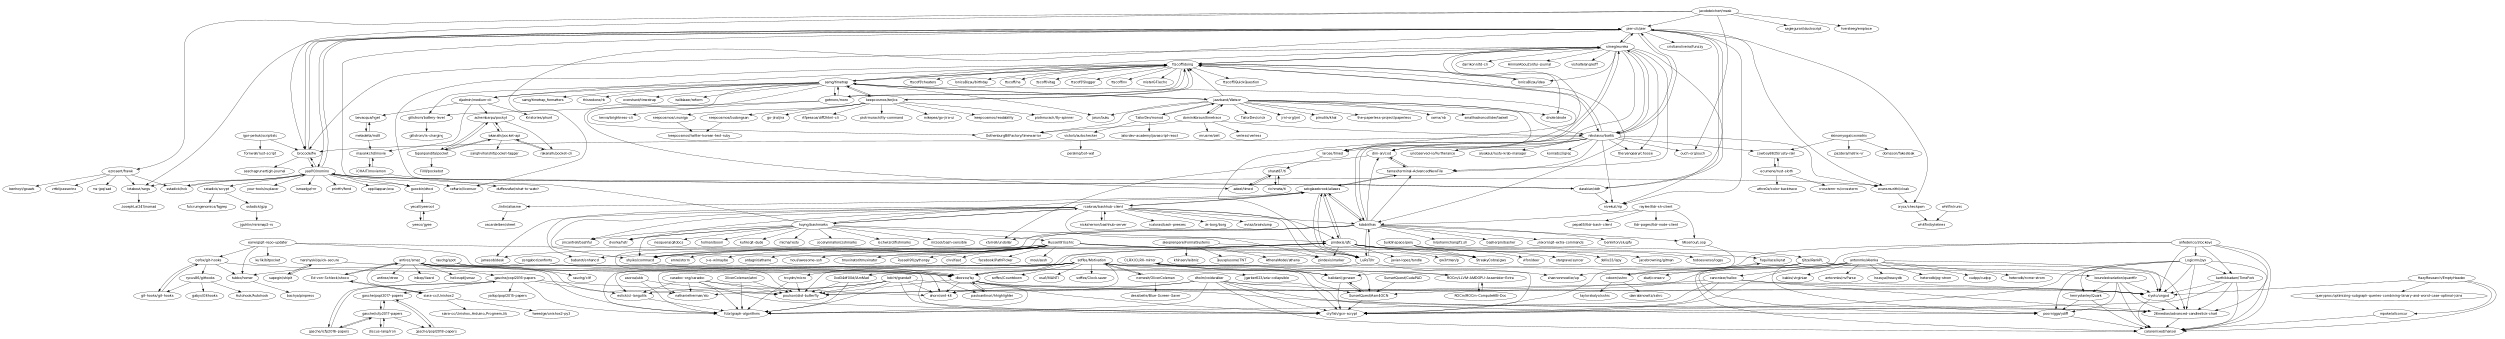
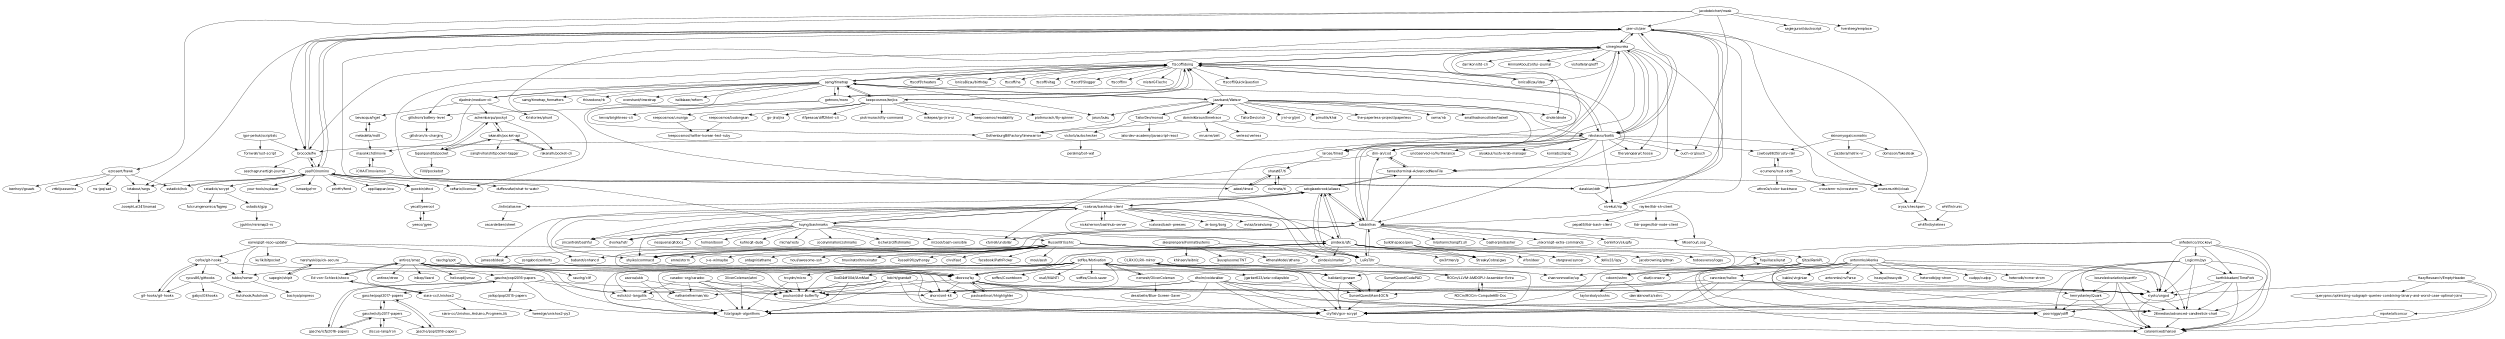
(1685, 47) -> none
(1407, 260) -> none
(1957, 271) -> (1900, 291)
